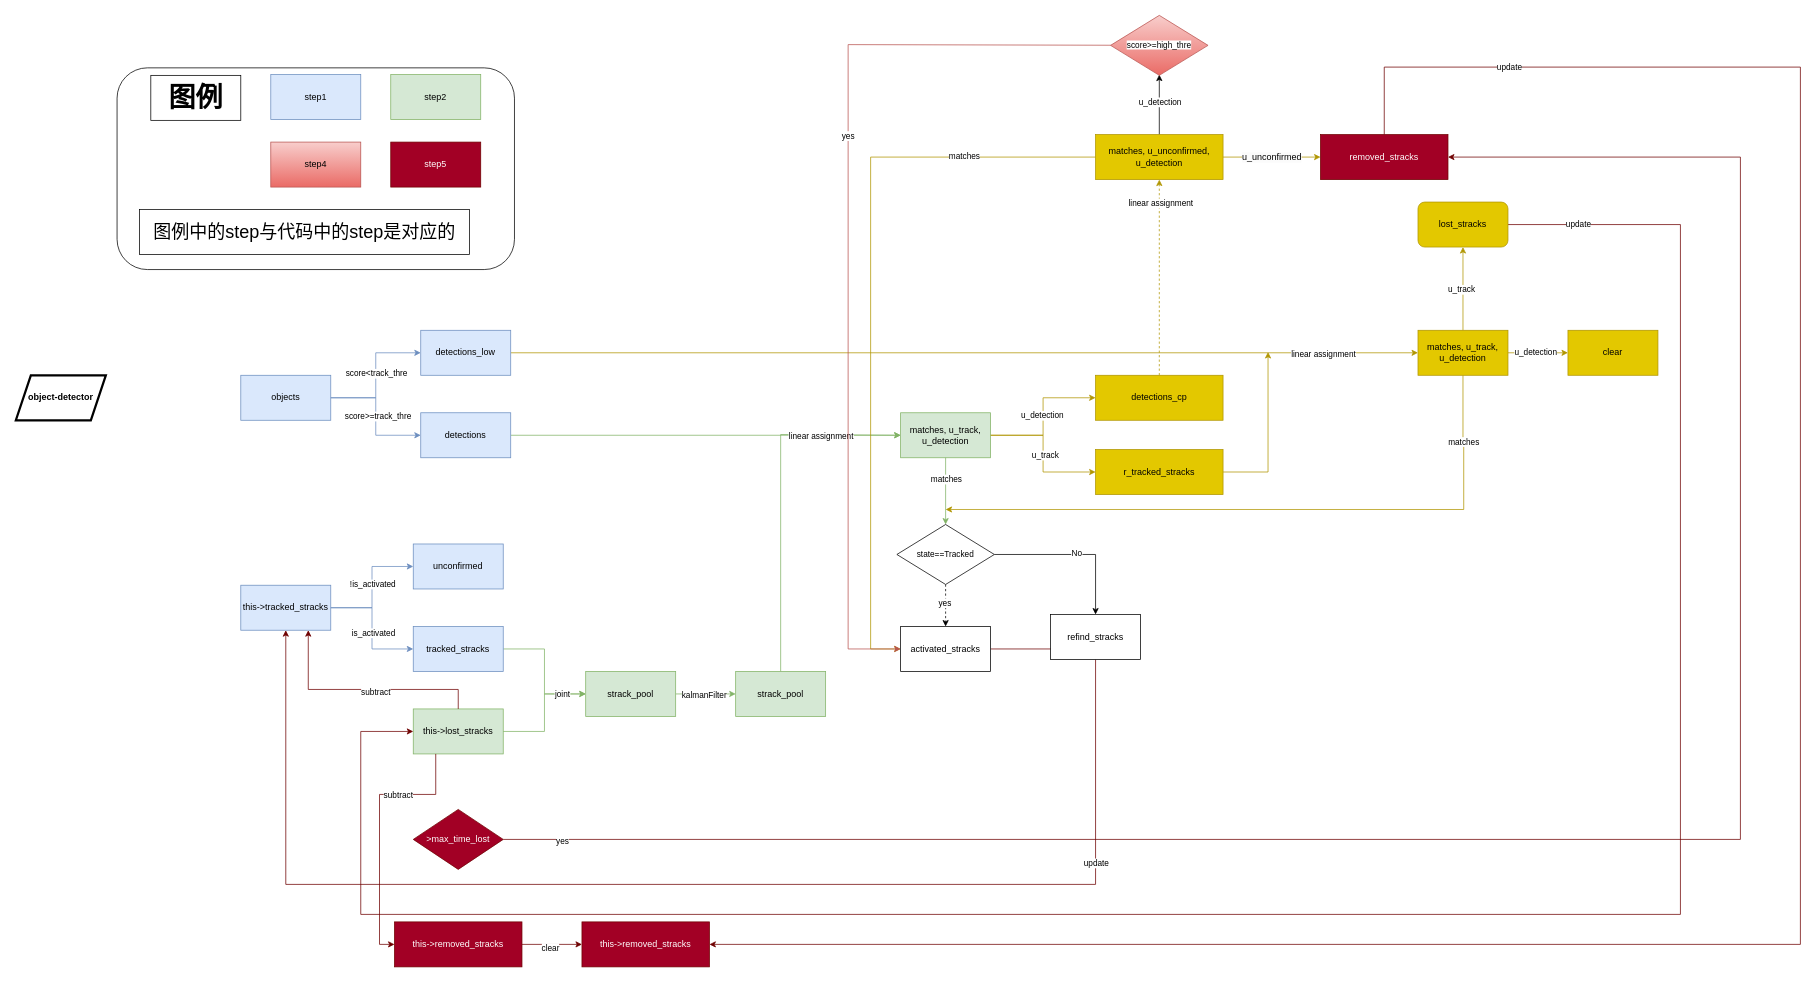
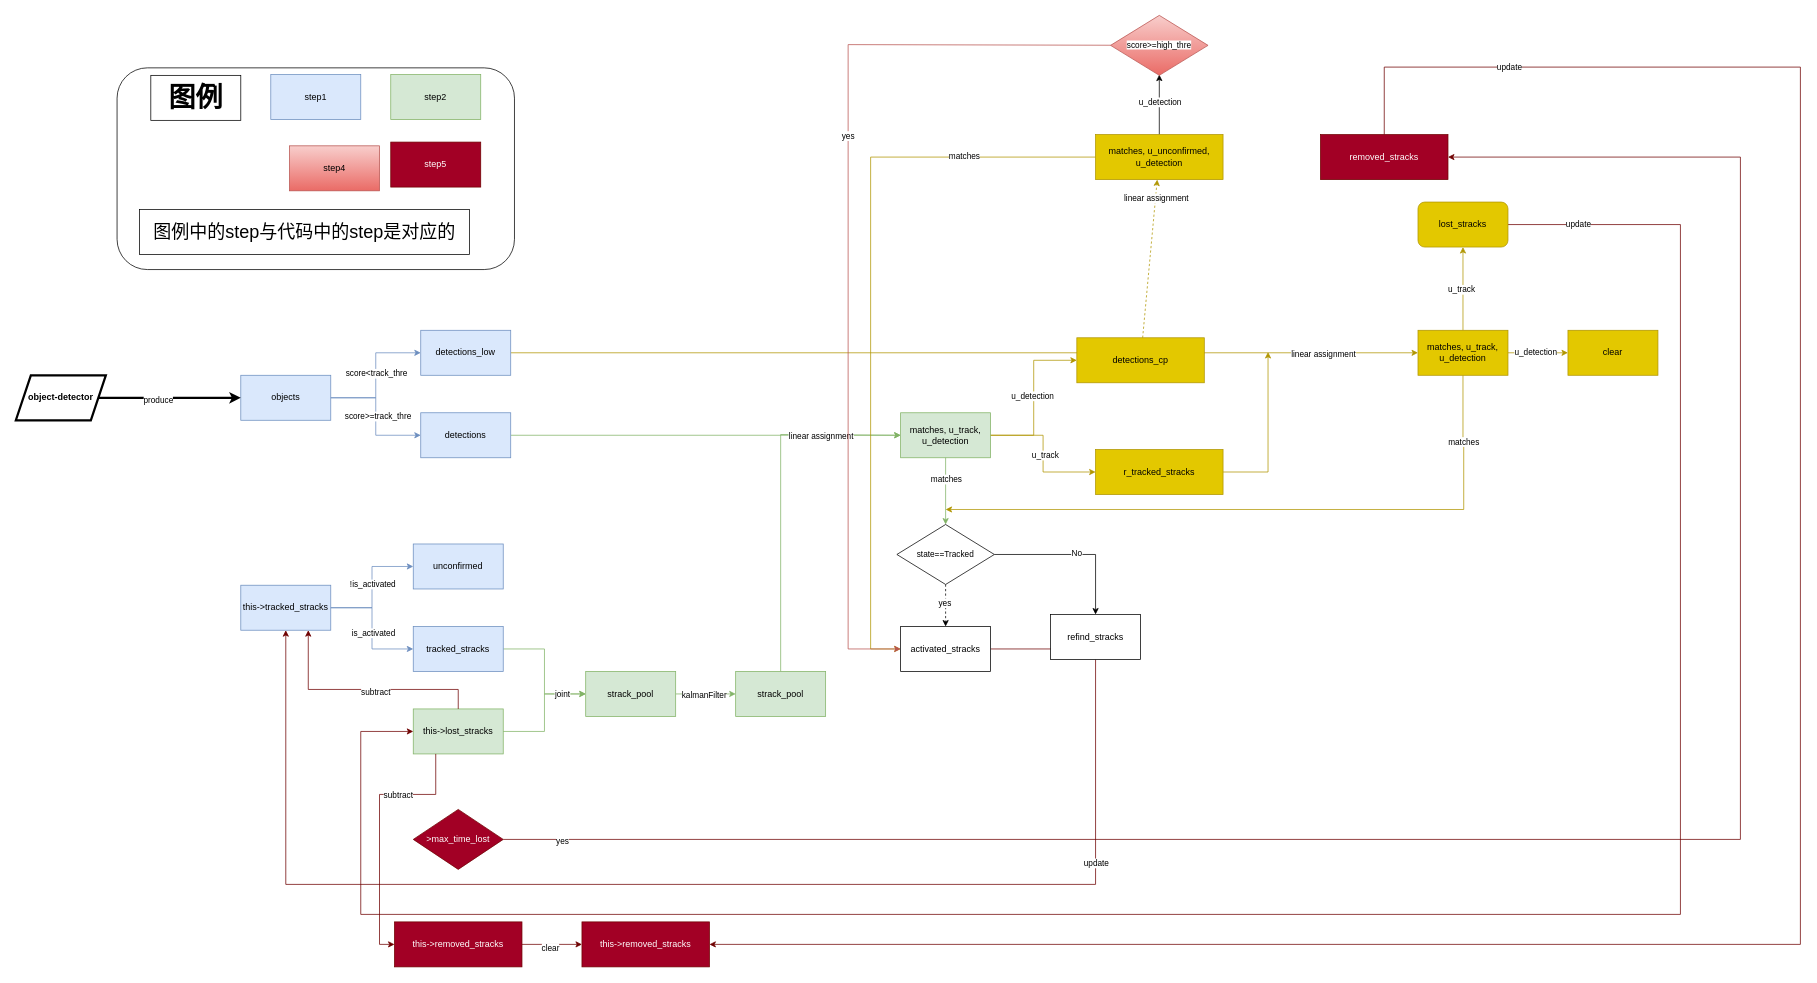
(1271, 157) -> none
(315, 165) -> (334, 168)
none -> (165, 398)
(1159, 398) -> (1140, 360)
